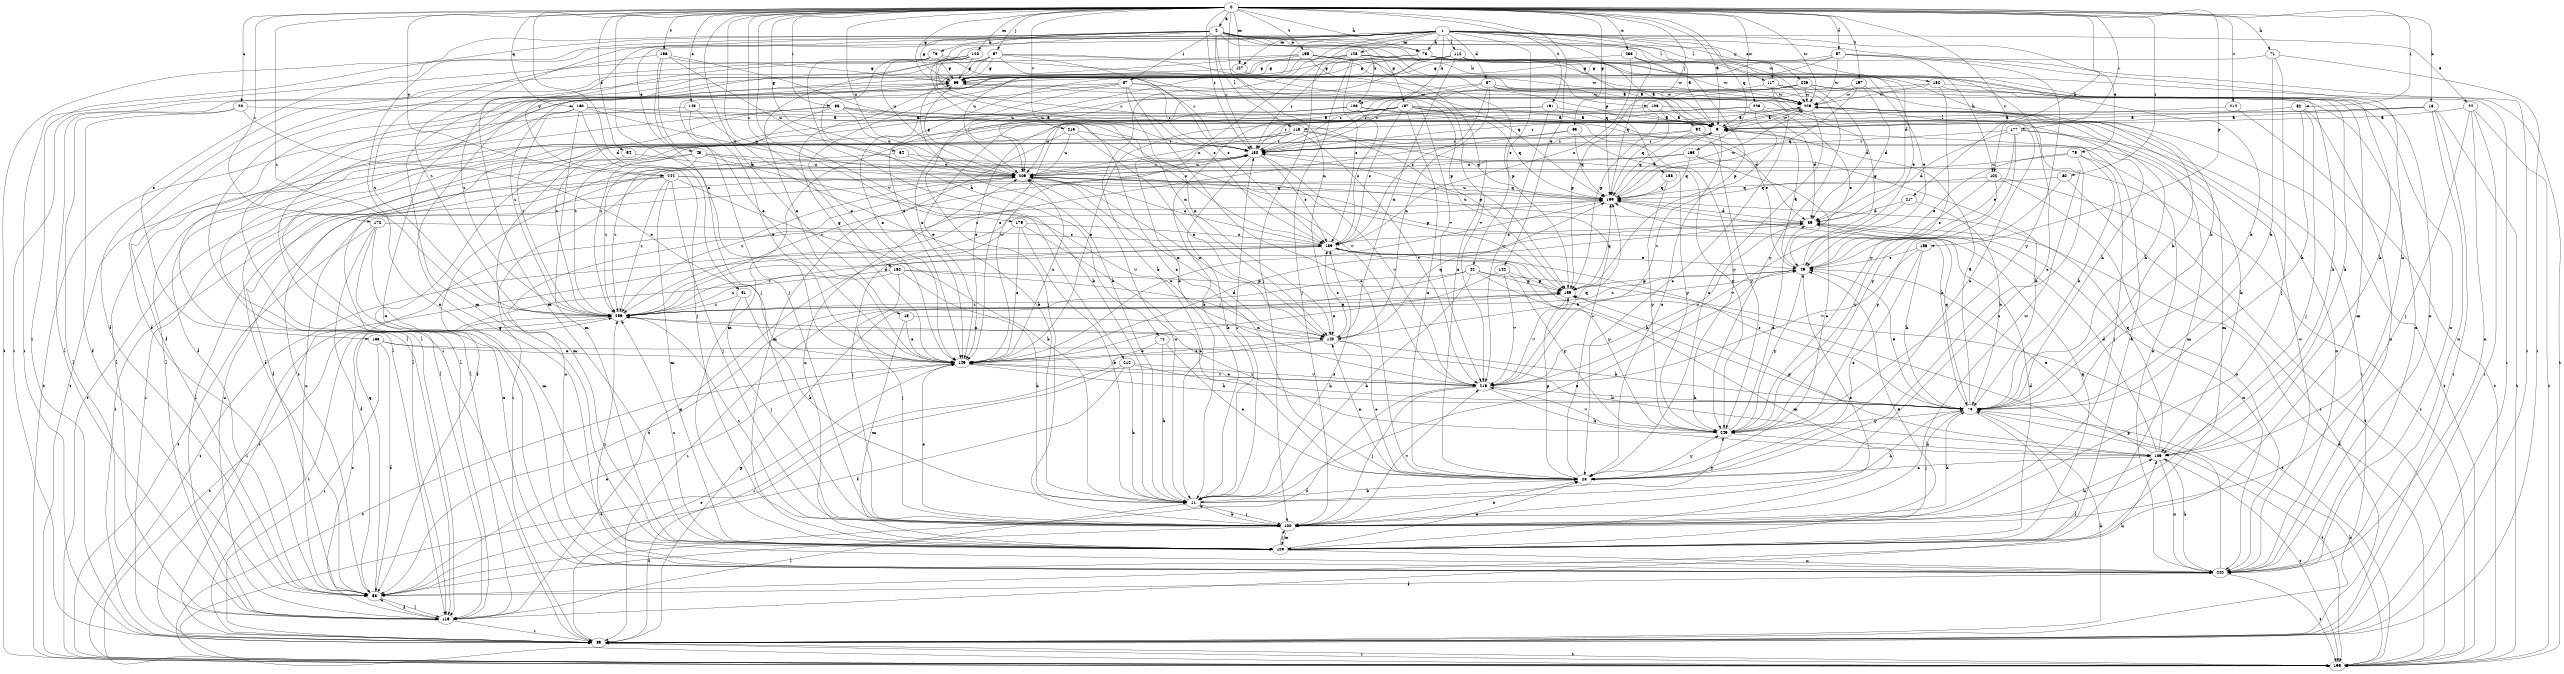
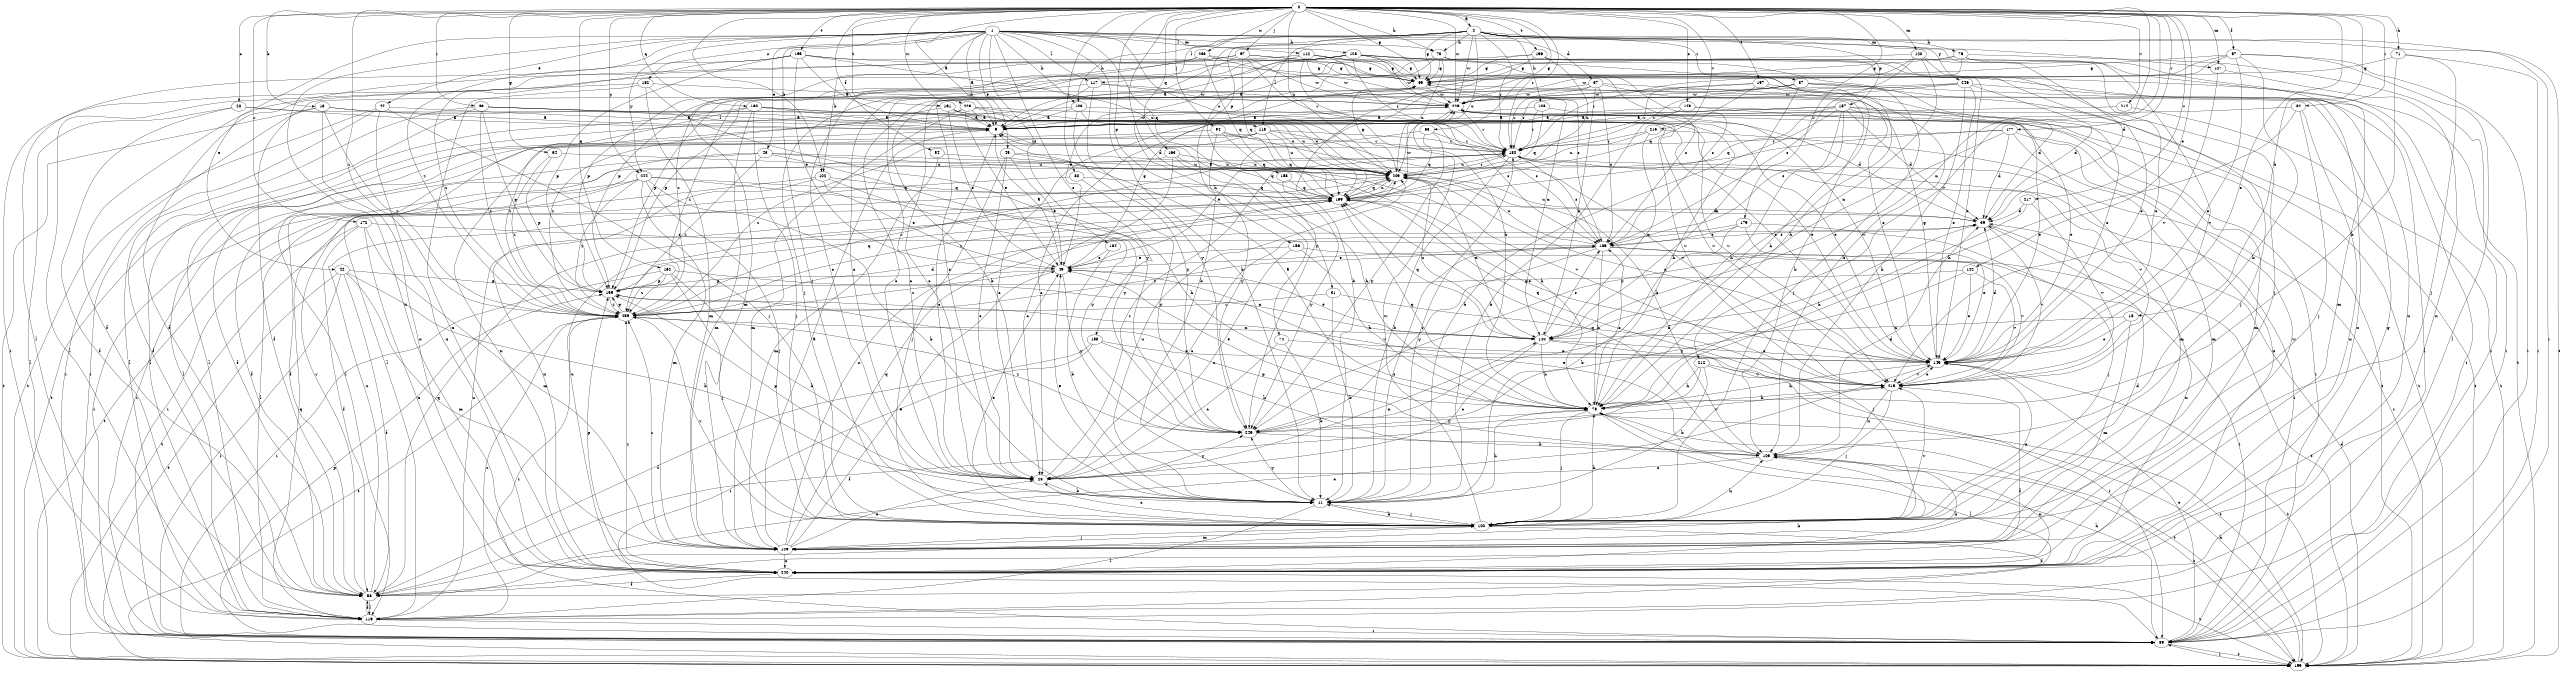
(2075, 153) -> (1007, 153)
none -> (1113, 246)
(1220, 305) -> (1260, 305)
